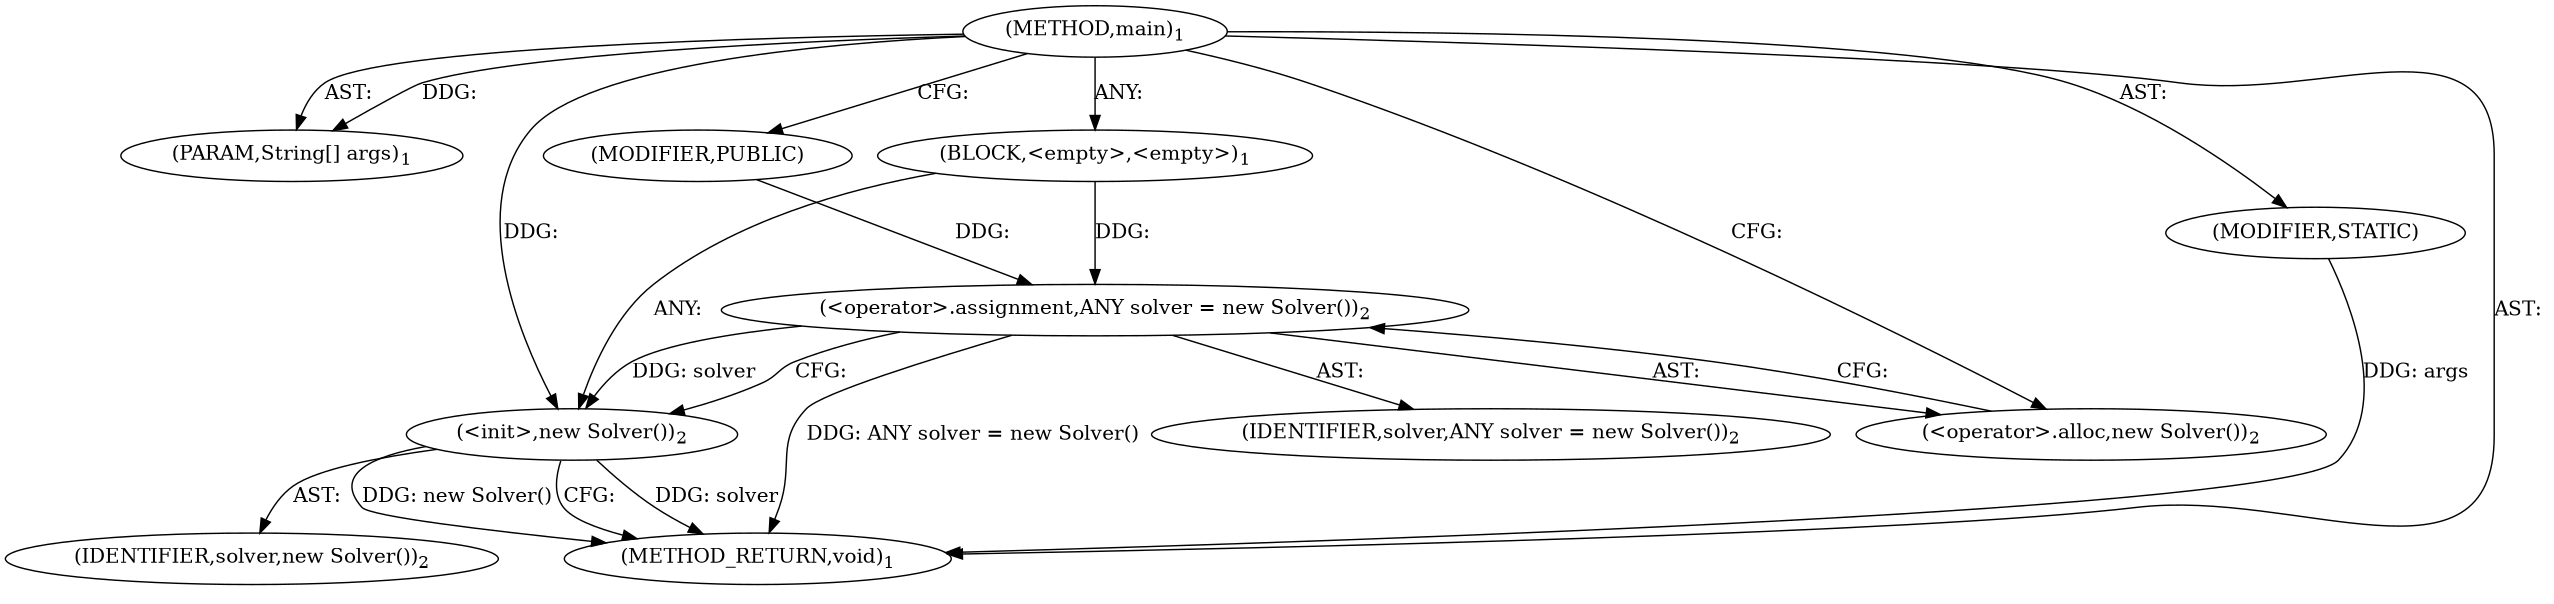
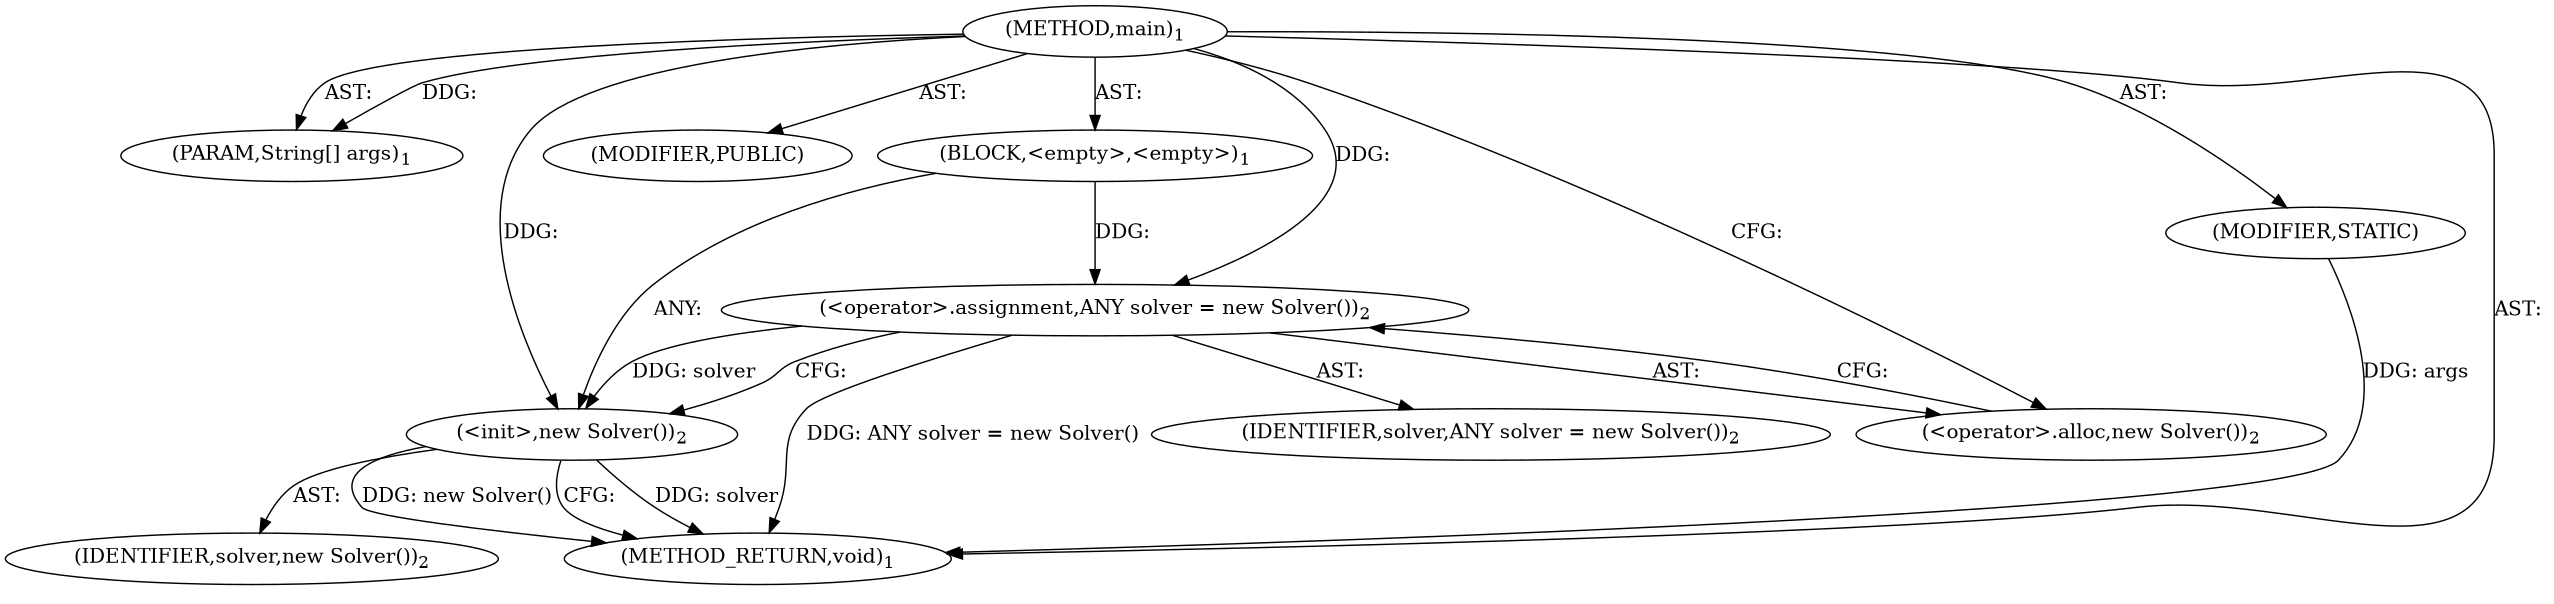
(946, 94) -> (946, 94)
(1122, 94) -> (1122, 94)
(887, 230) -> (1335, 166)
